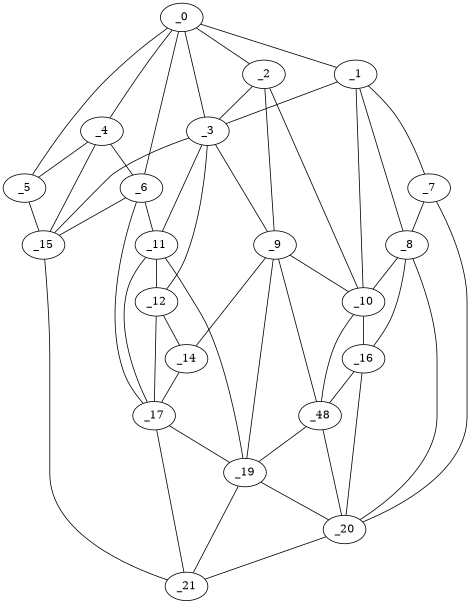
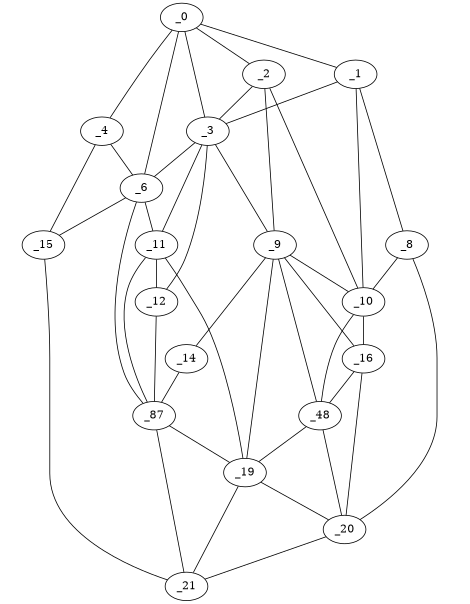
(114, 174) -> (175, 160)
(24, 188) -> none
(429, 188) -> none
(396, 305) -> (319, 302)
(172, 330) -> none
(154, 416) -> (154, 416)
